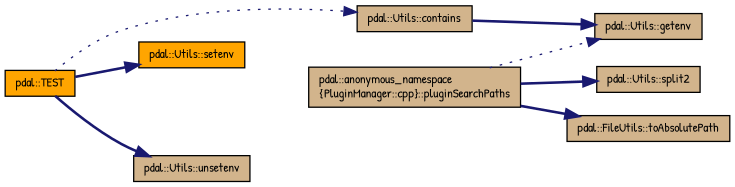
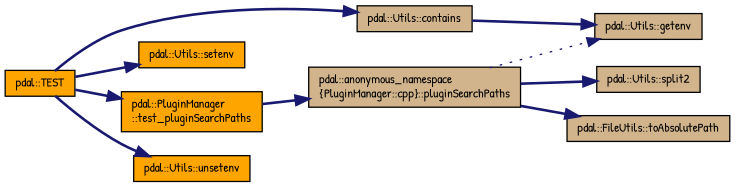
(193, 15) -> (193, 15)
none -> (192, 112)
(192, 169) -> (192, 169)
